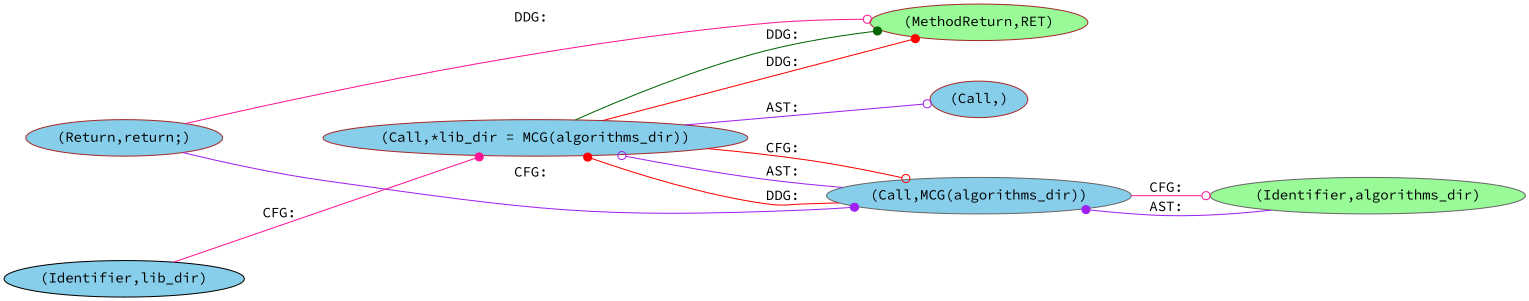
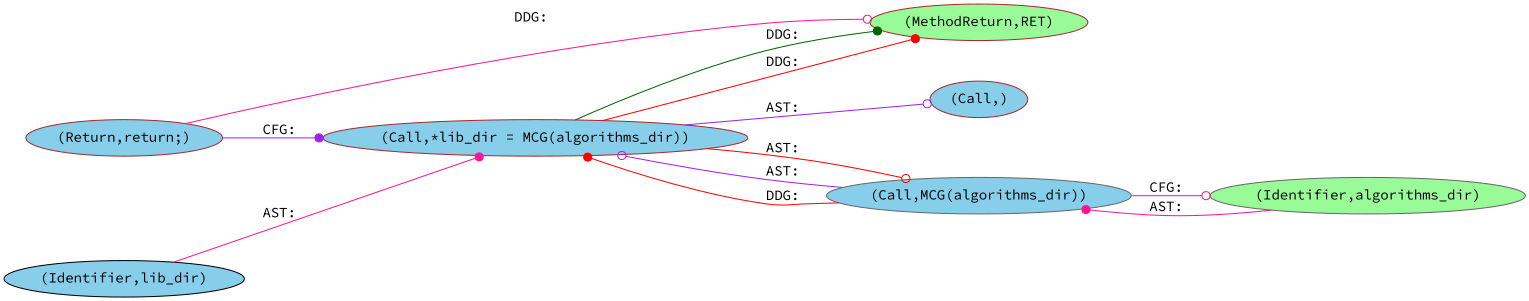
(787, 149) -> (787, 149)
(515, 205) -> (269, 138)
(284, 213) -> (284, 213)
(1181, 216) -> (1181, 216)
